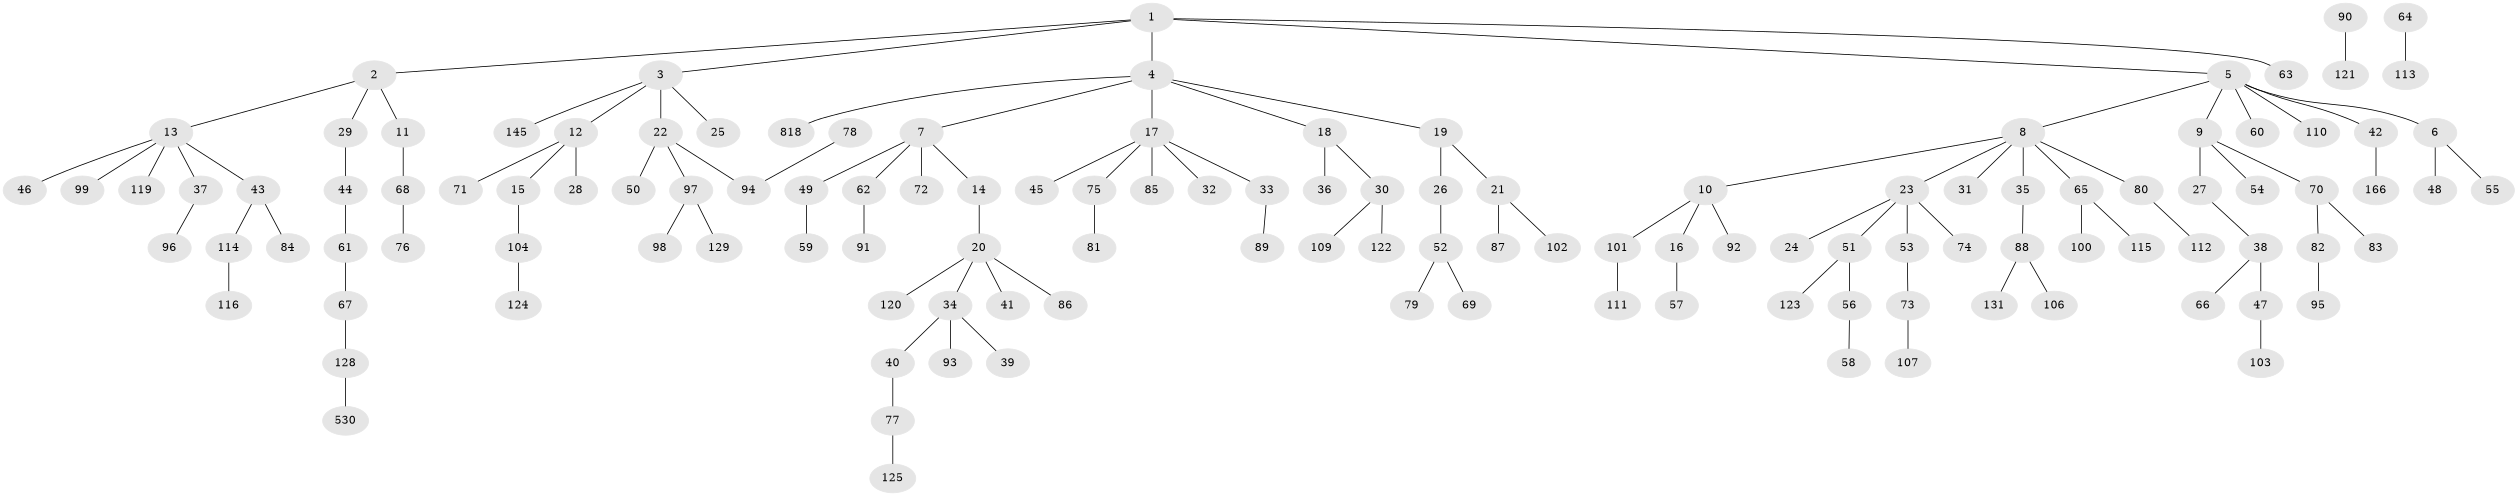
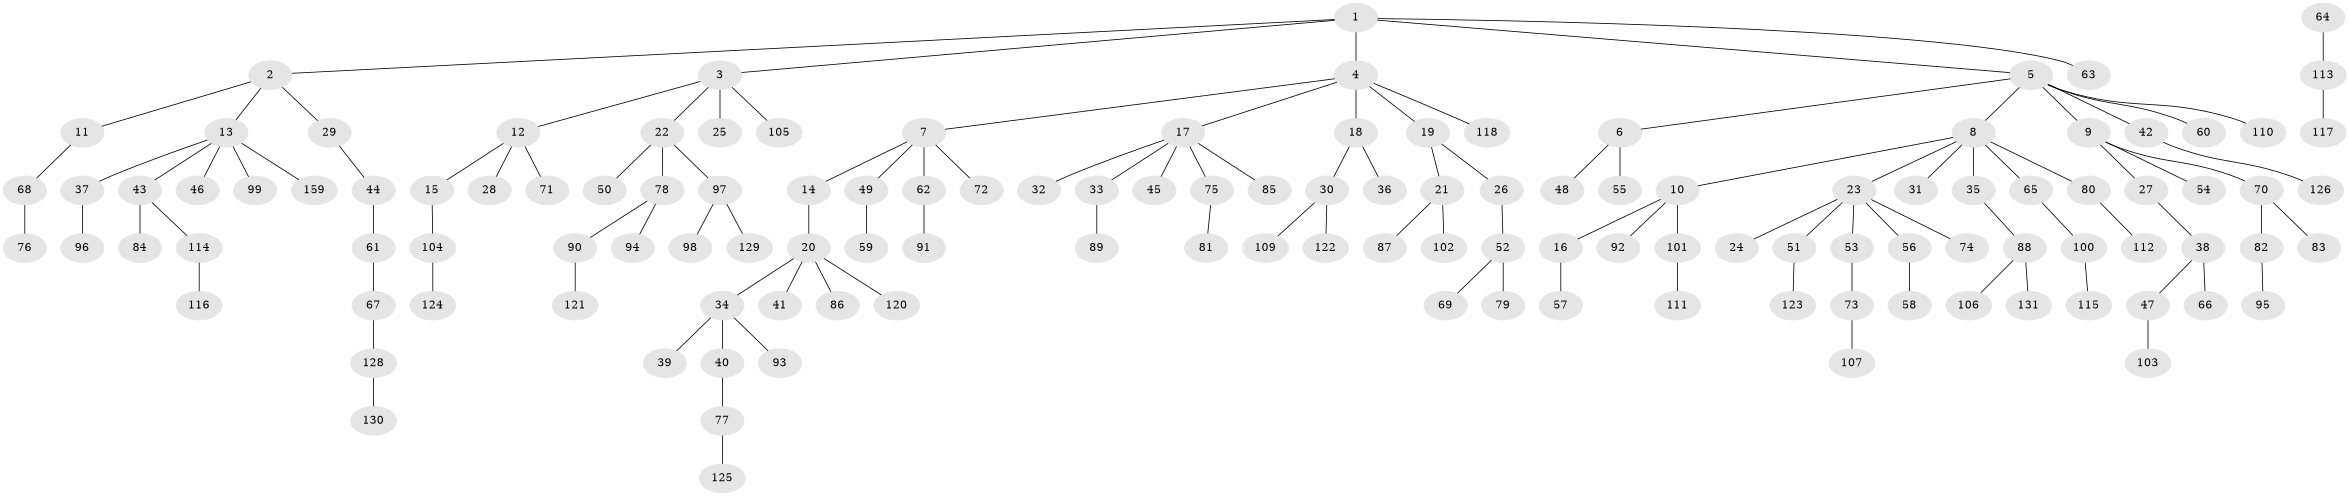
(517, 133) -> (779, 133)
(791, 133) -> (1487, 133)
none -> (2323, 133)
(705, 162) -> (662, 162)
(142, 190) -> (314, 190)
(2376, 190) -> (2321, 190)
none -> (619, 219)
(2112, 219) -> (2086, 277)
(1850, 277) -> (1882, 219)
(346, 421) -> (374, 421)
